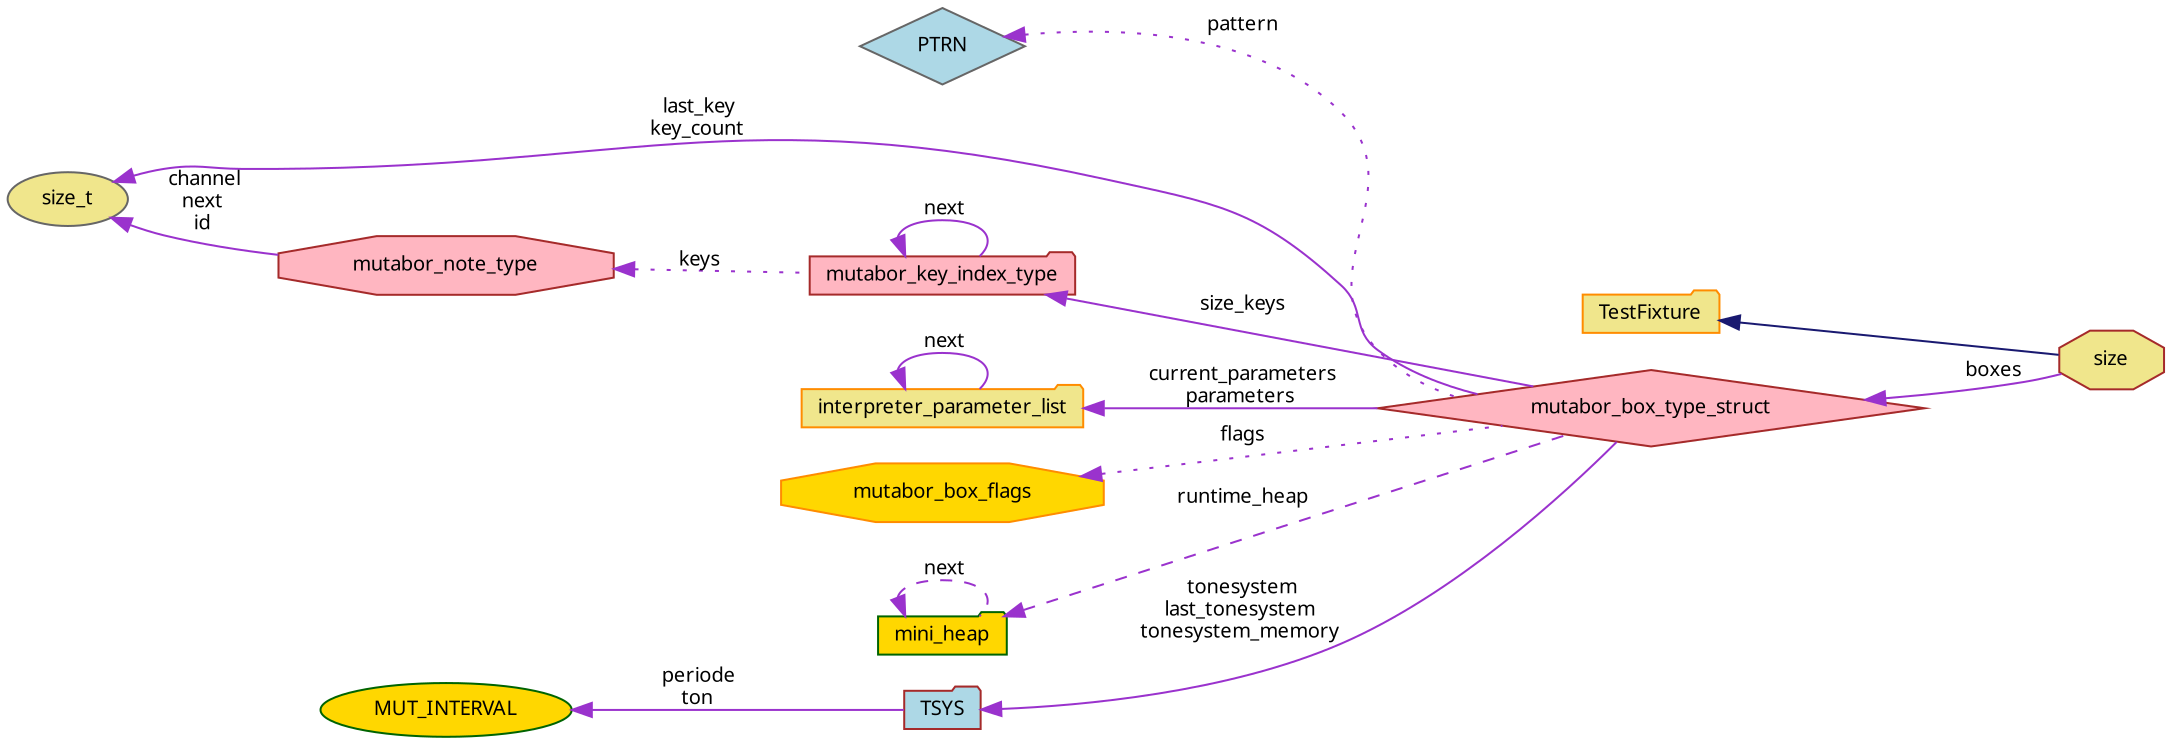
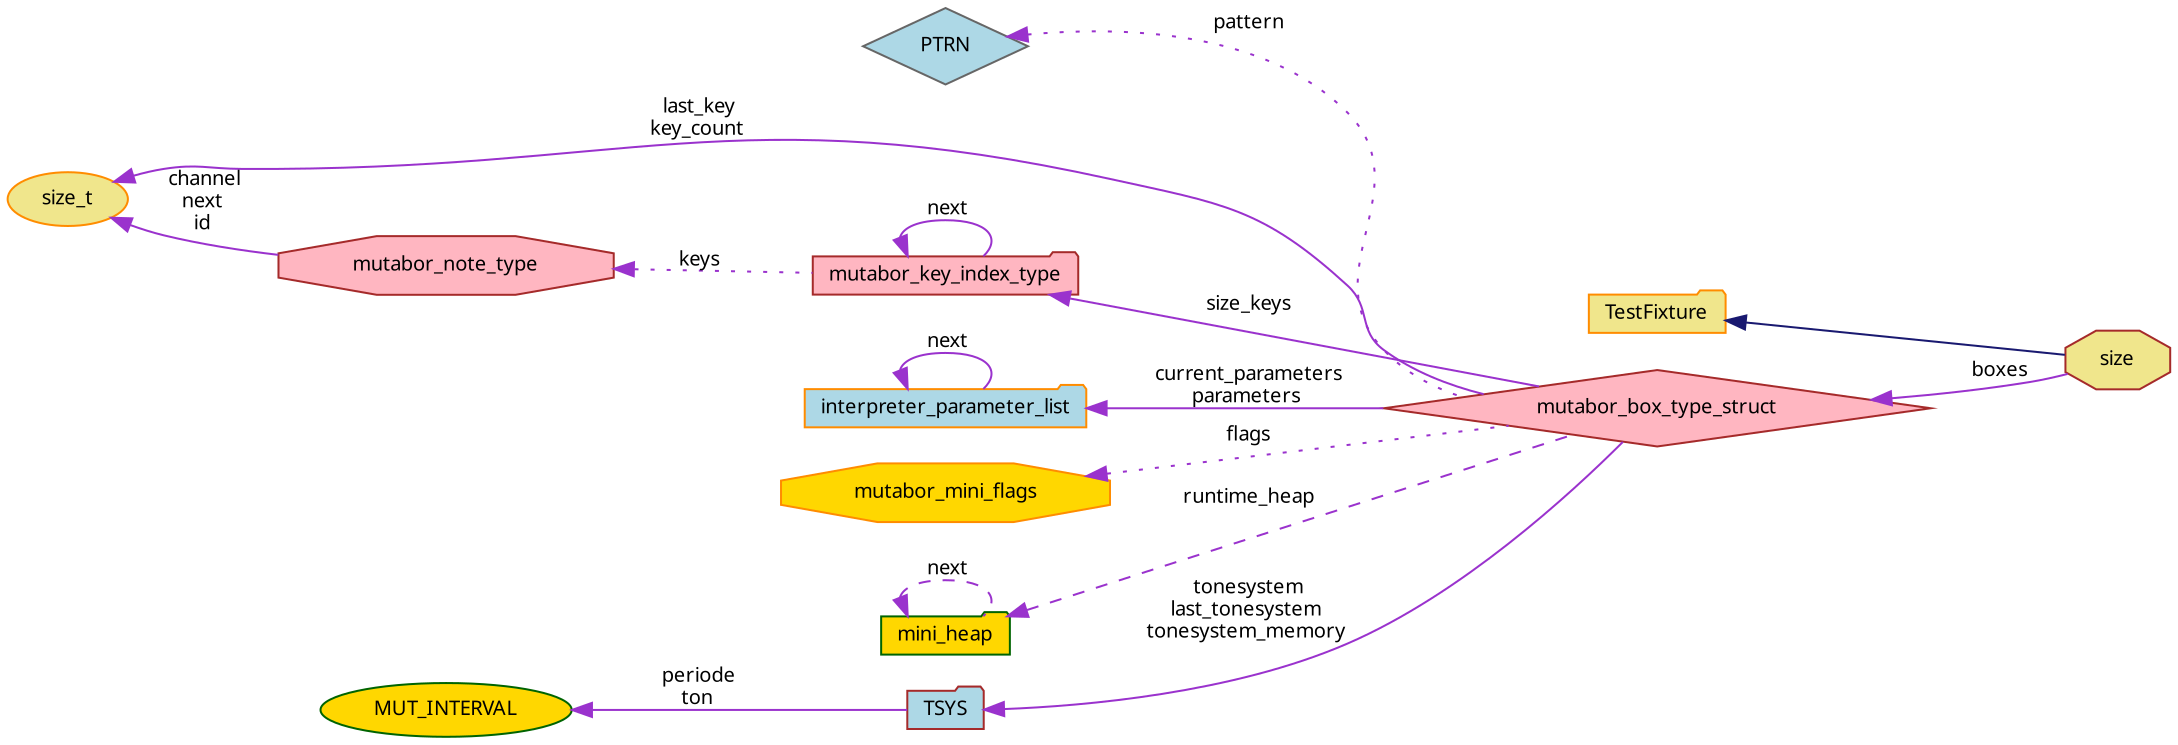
(68, 199) -> (68, 199)
(942, 408) -> (946, 408)
(942, 493) -> (946, 493)
